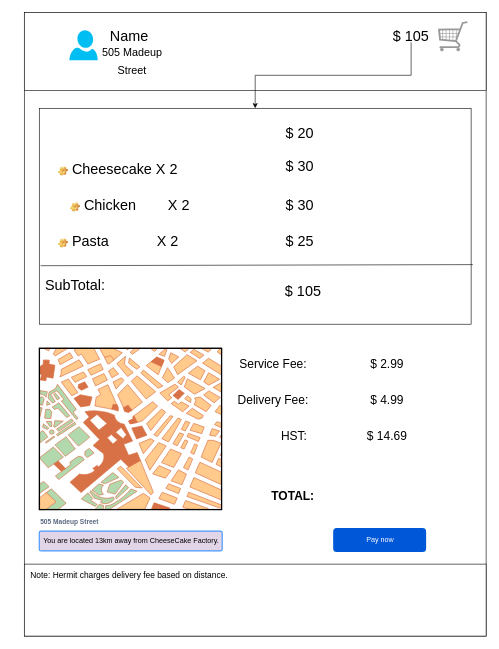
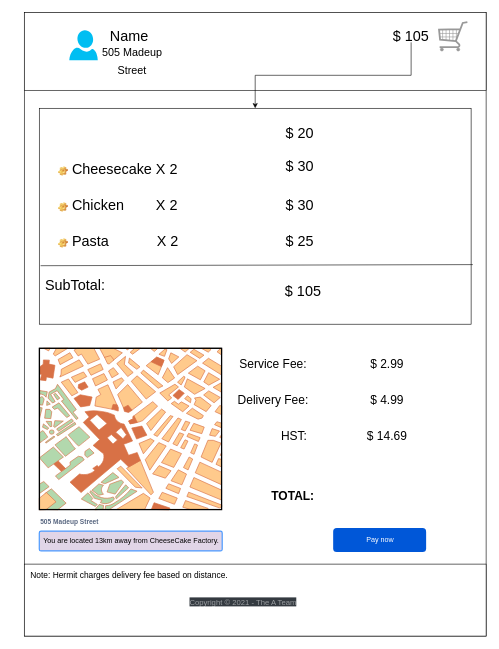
(132, 207) -> (120, 207)
none -> (243, 600)
